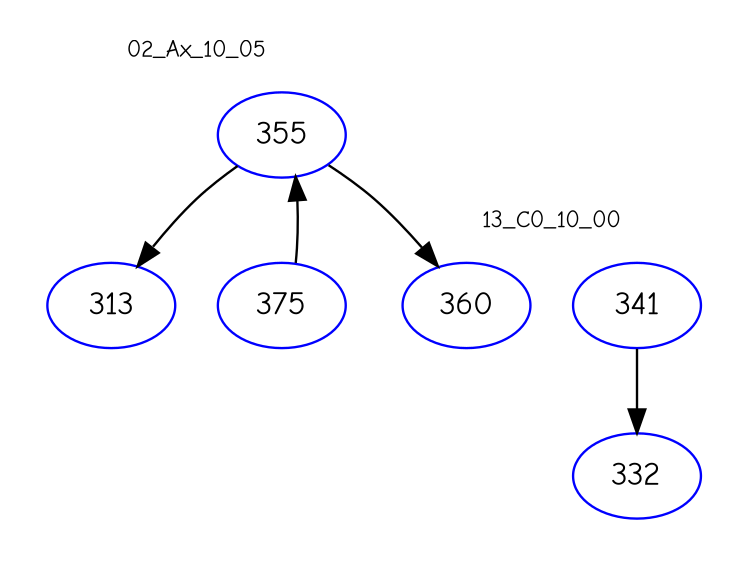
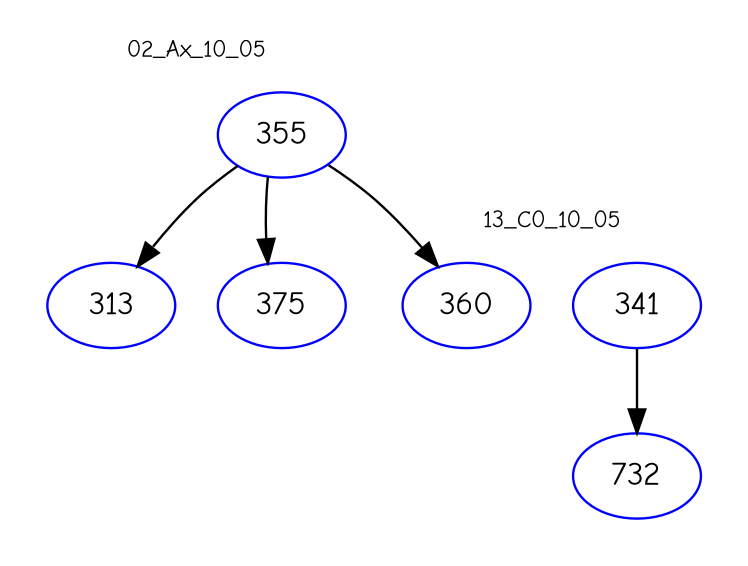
(552, 221) -> (552, 221)
(298, 232) -> (266, 208)
(637, 476) -> (637, 476)
